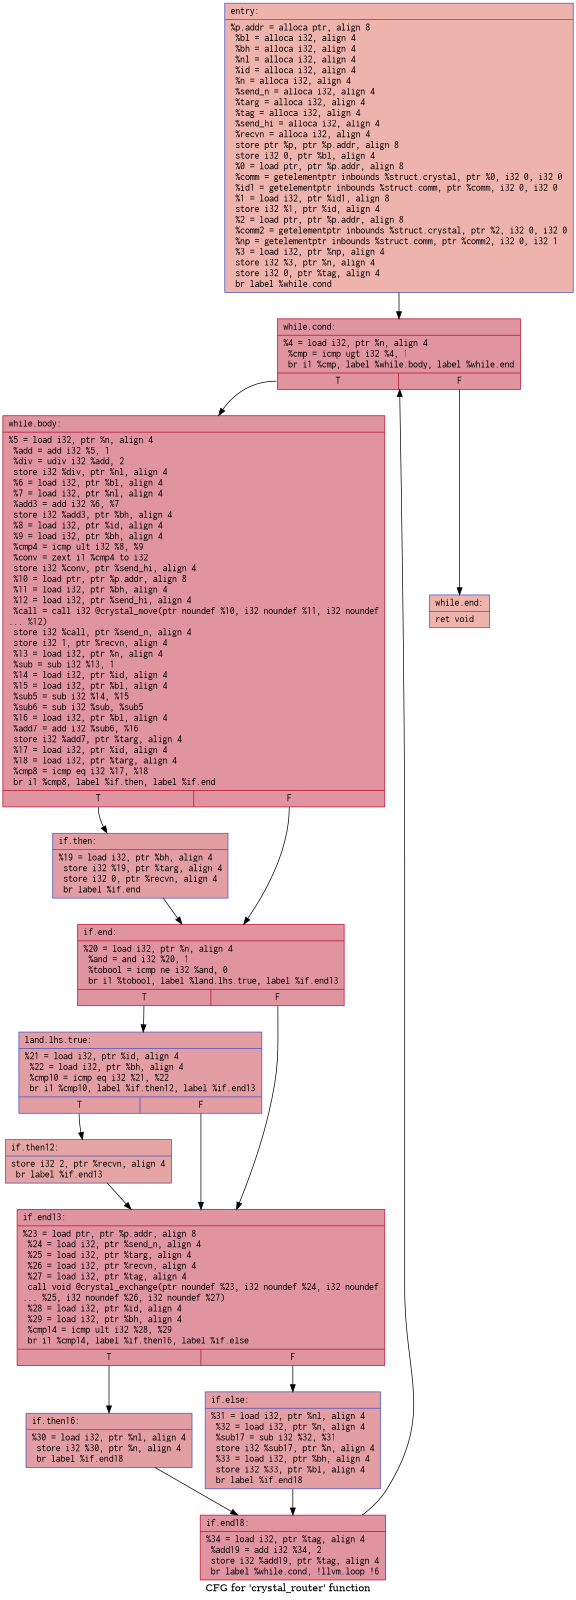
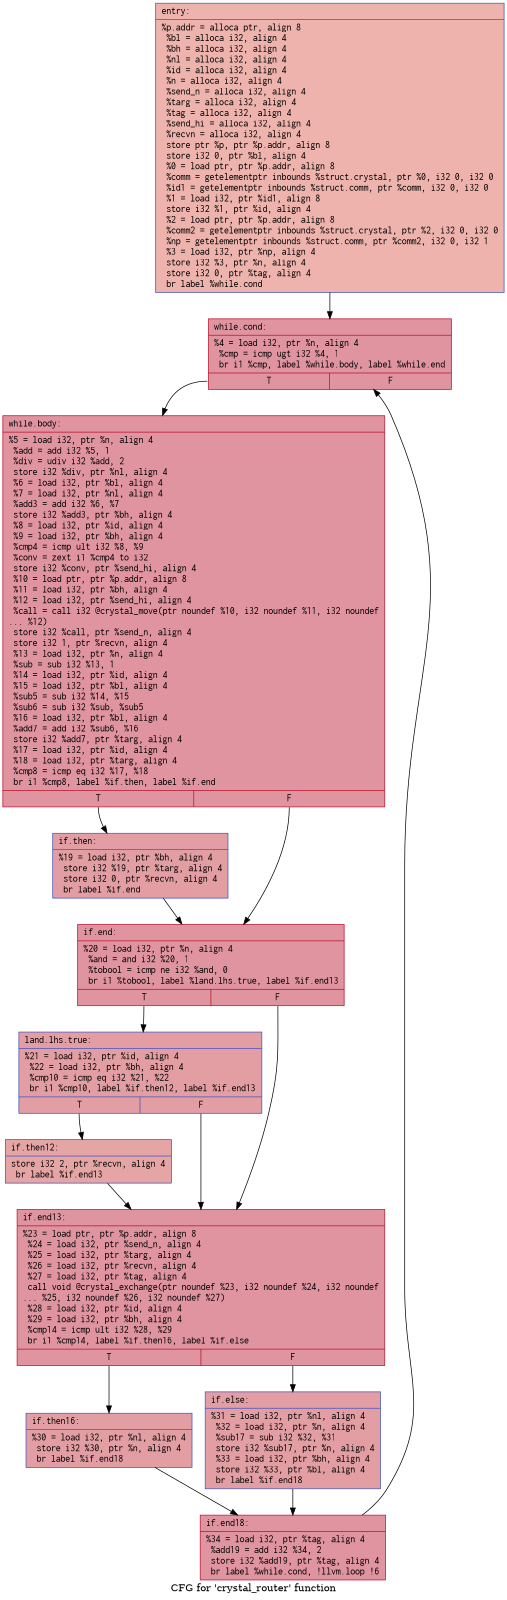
(460, 611) -> none
